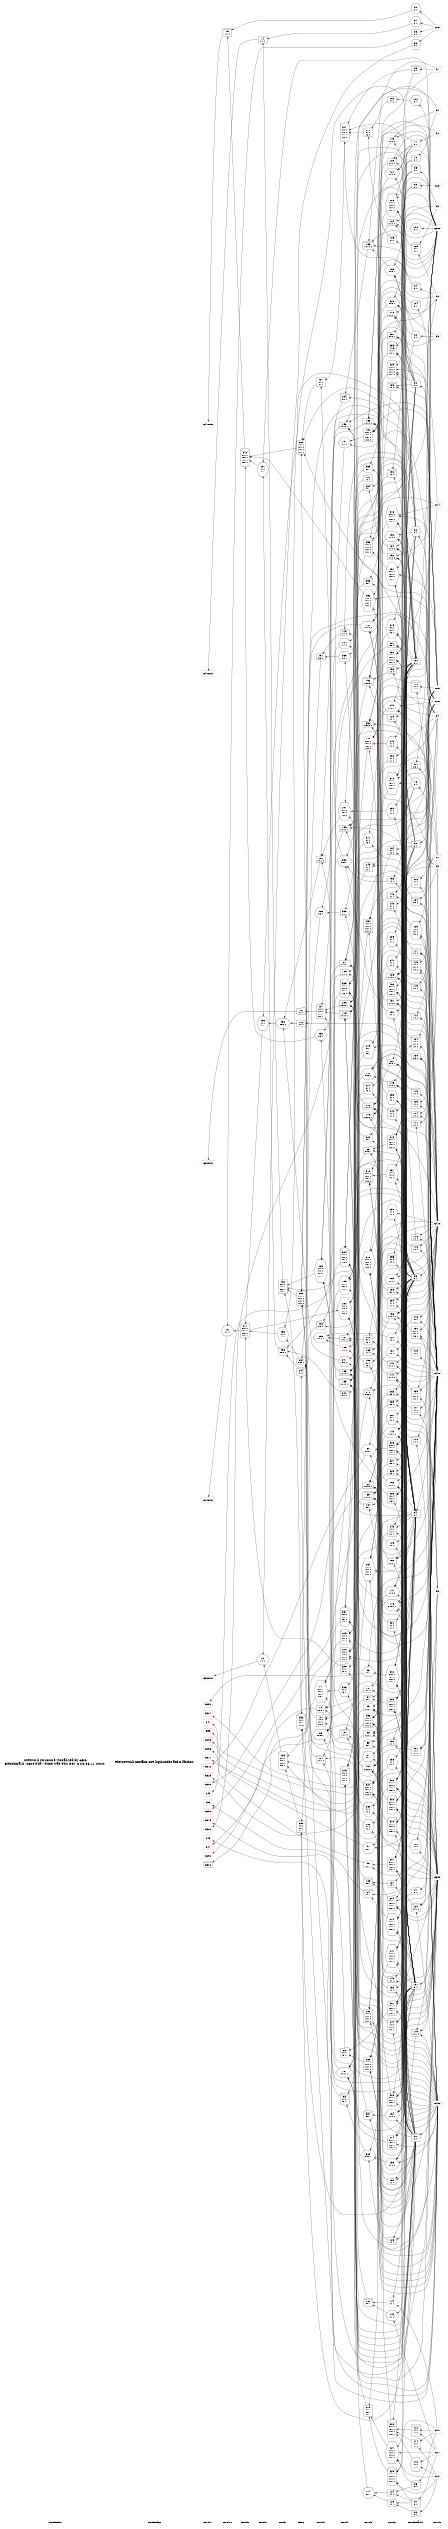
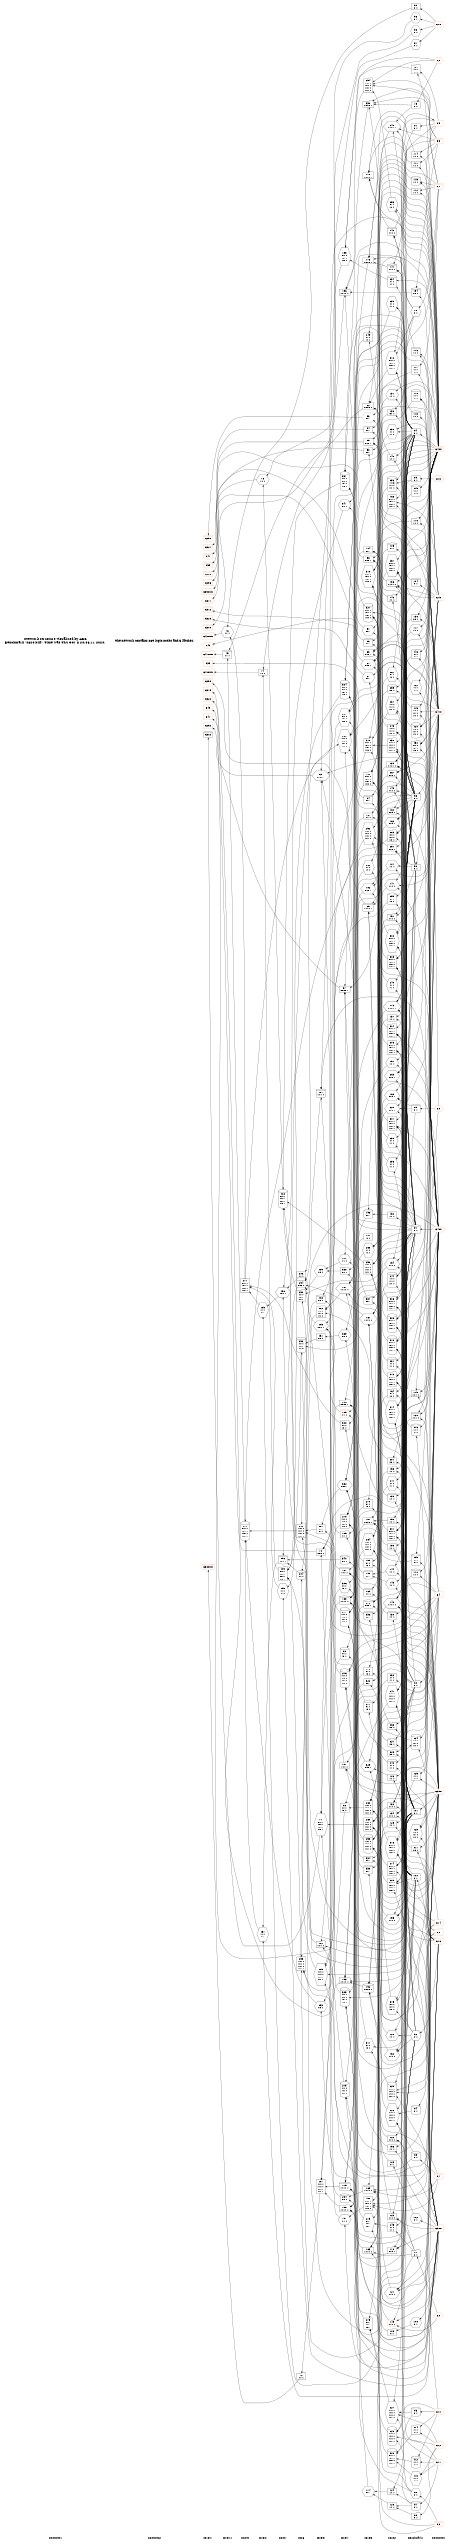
none -> (427, 100)
(426, 430) -> (428, 1827)
(345, 632) -> none
(357, 733) -> (363, 1583)
(368, 744) -> (368, 779)
(416, 952) -> (416, 629)
(363, 1036) -> (406, 324)
none -> (308, 1302)
(368, 1672) -> (368, 417)
(407, 1753) -> none
none -> (415, 2209)
(392, 2302) -> (392, 1571)
none -> (392, 2332)
(437, 2522) -> (439, 2538)
